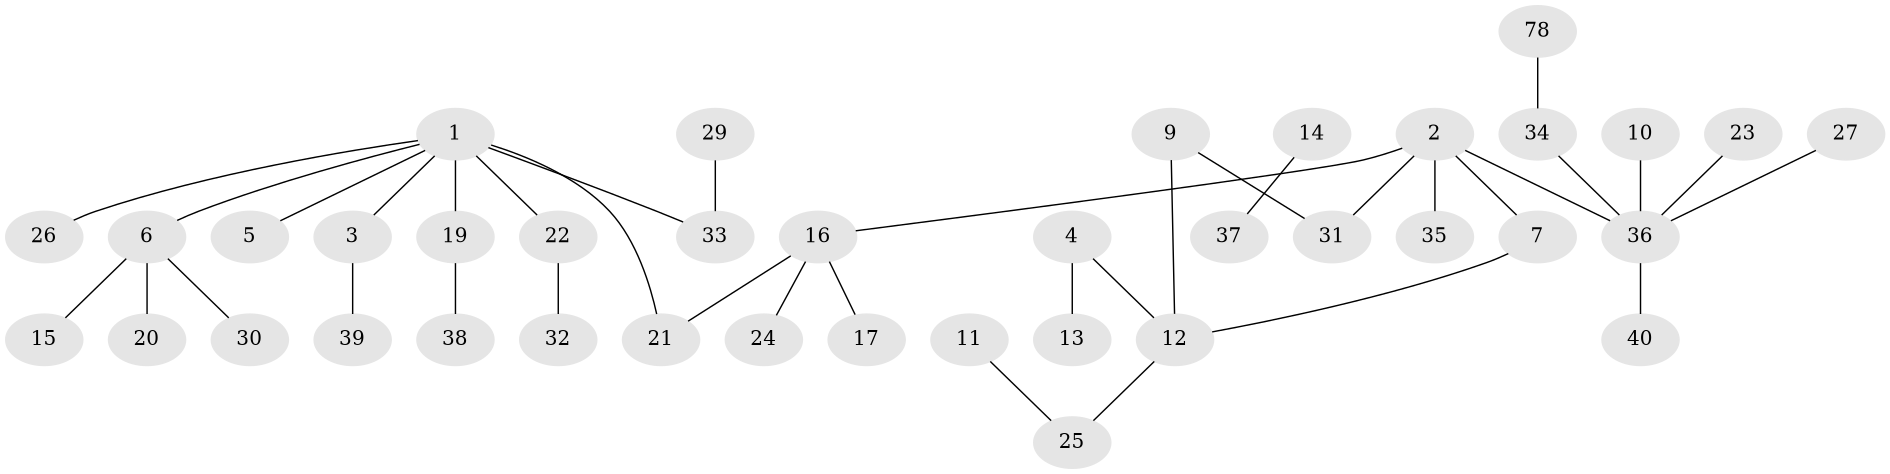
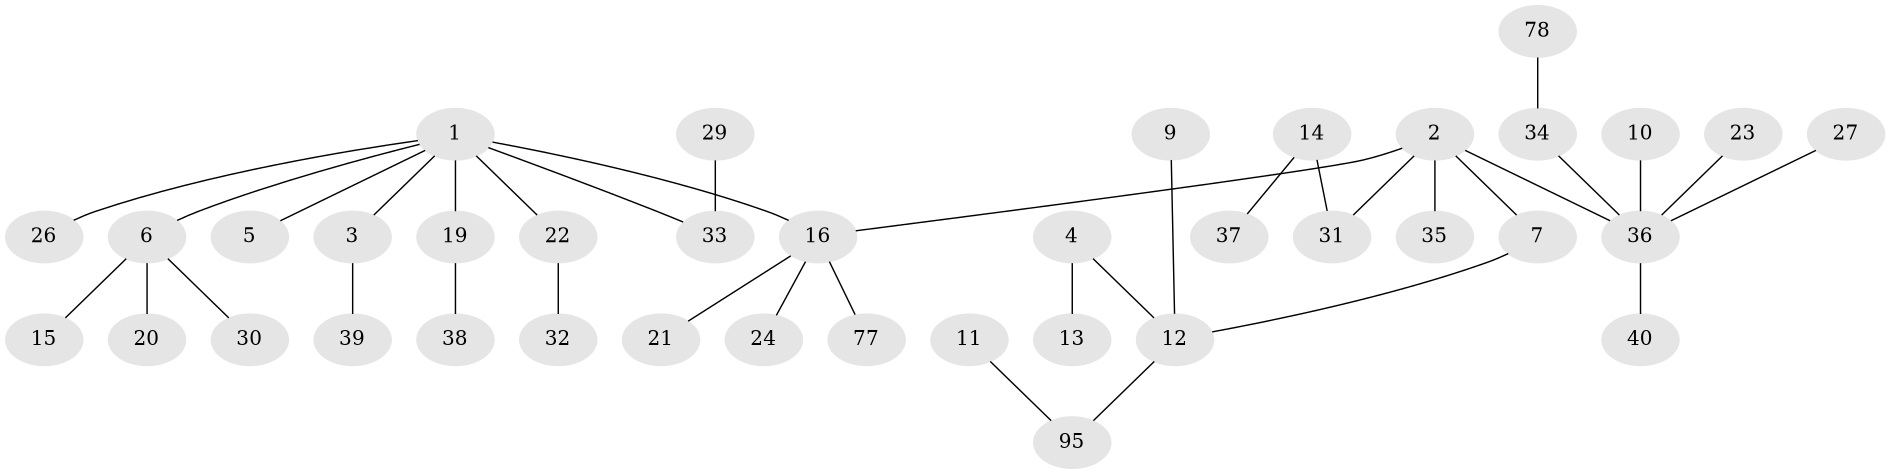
(1254, 187) -> (1322, 185)
(601, 203) -> (642, 175)
(867, 340) -> (867, 340)
(1072, 443) -> (1072, 443)
